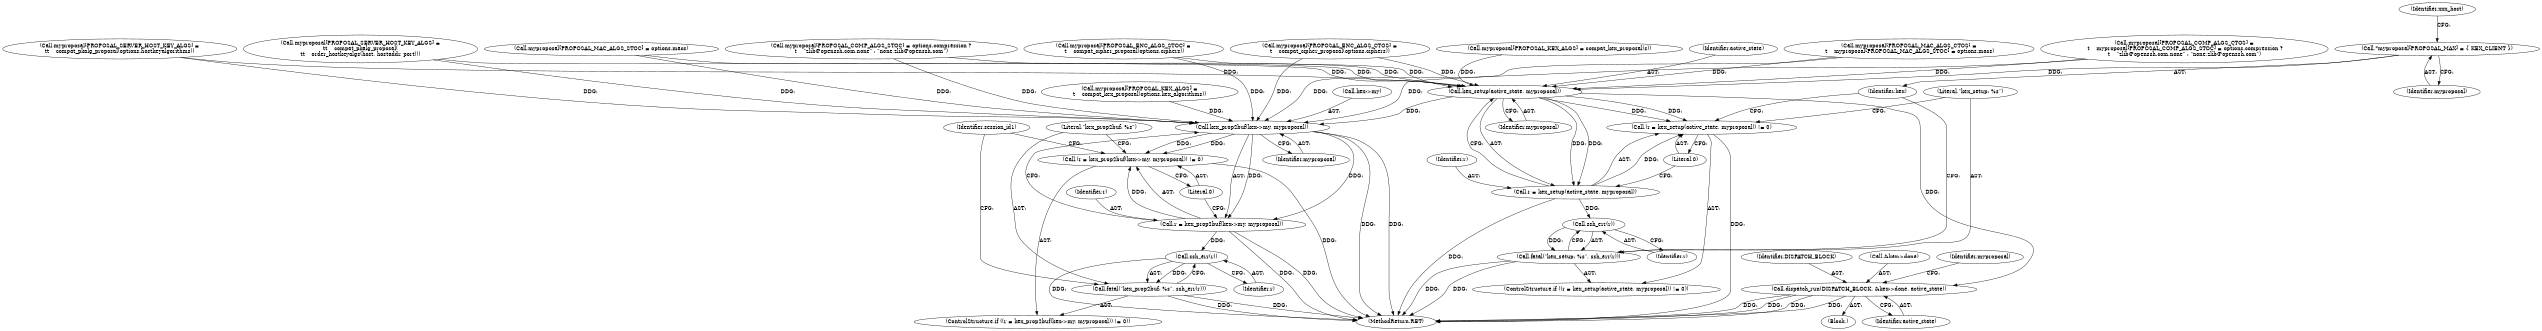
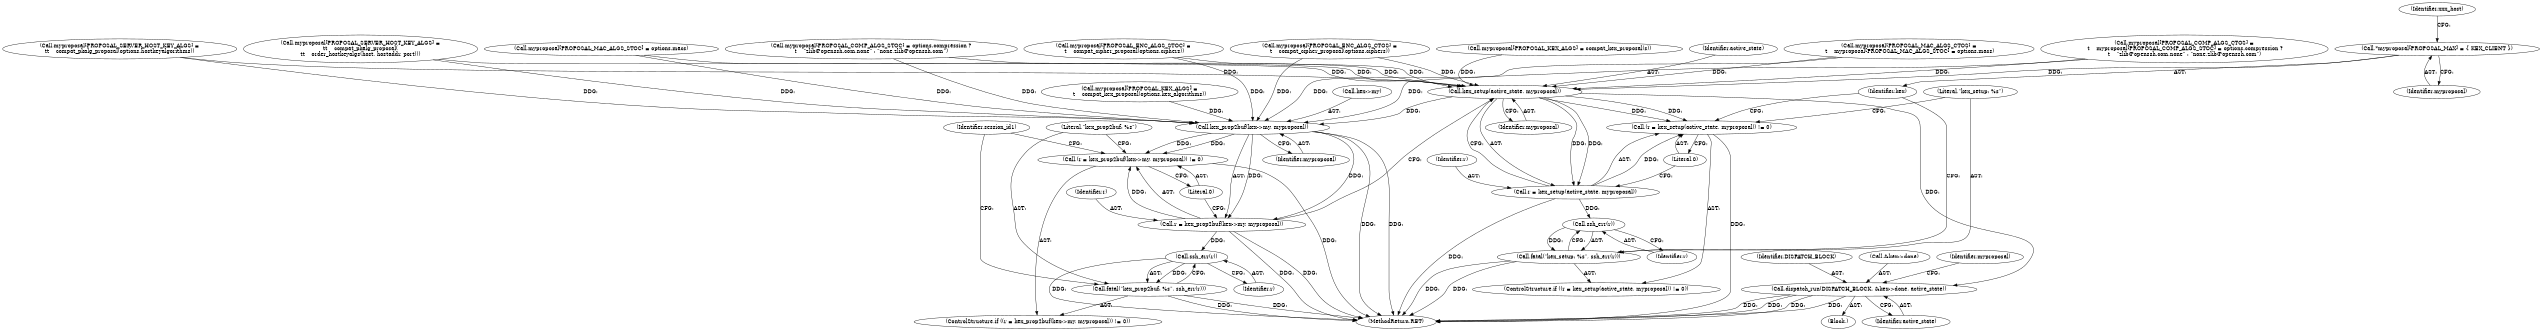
(1033, 156) -> (1384, 175)
